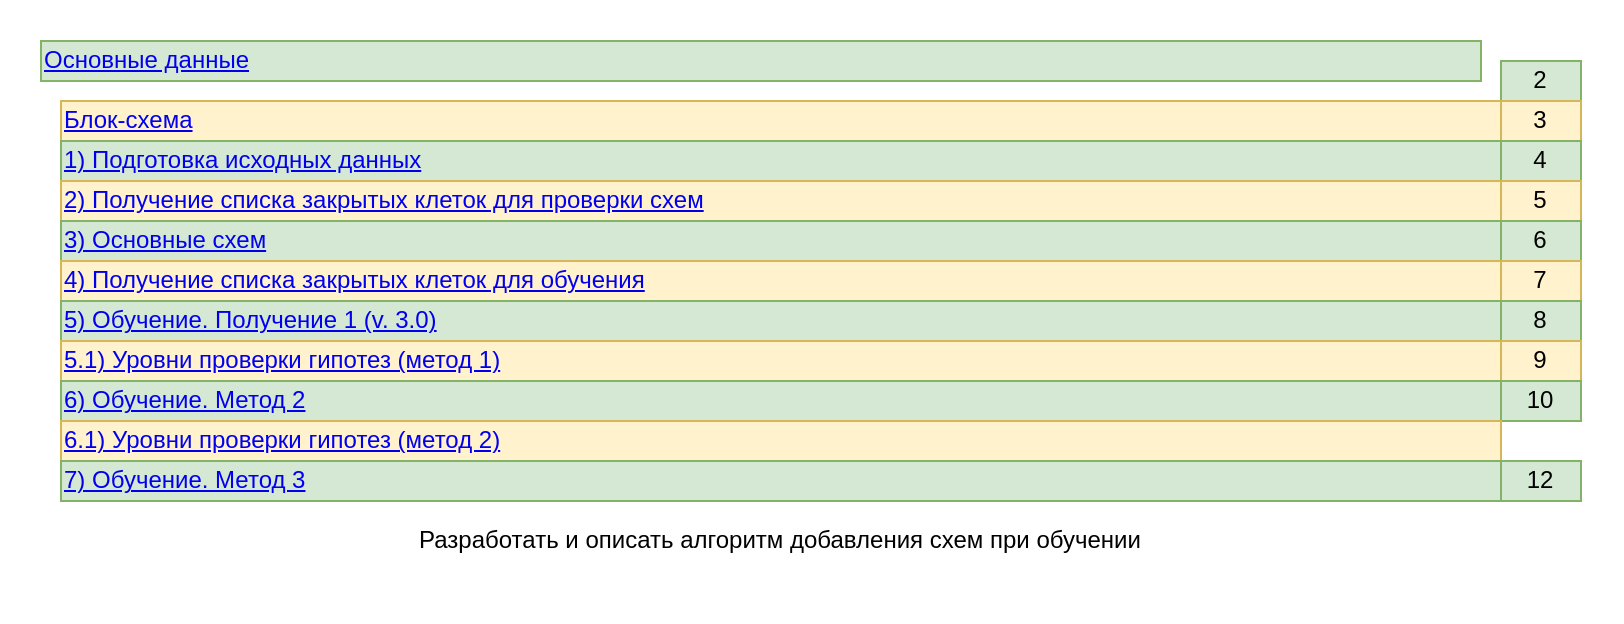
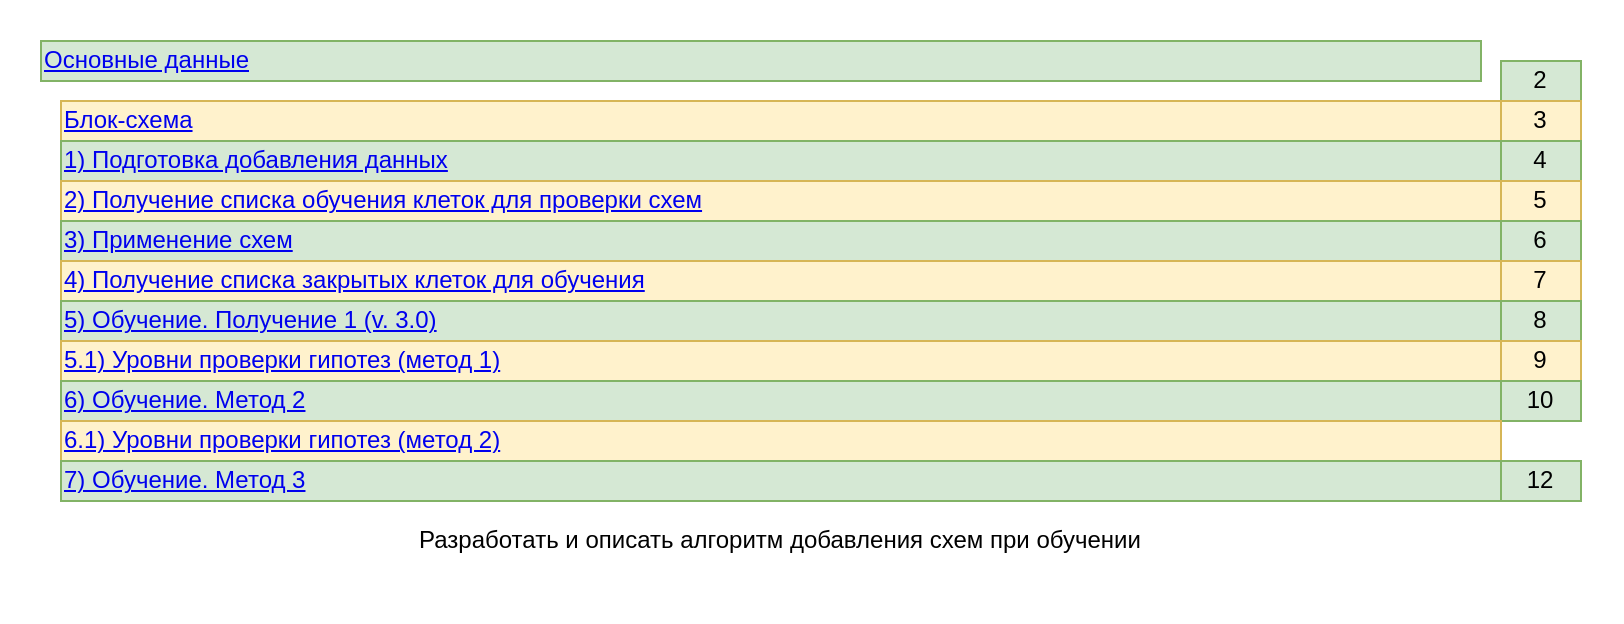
(251, 161) -> (264, 161)
(399, 201) -> (399, 201)
(166, 241) -> (180, 241)
